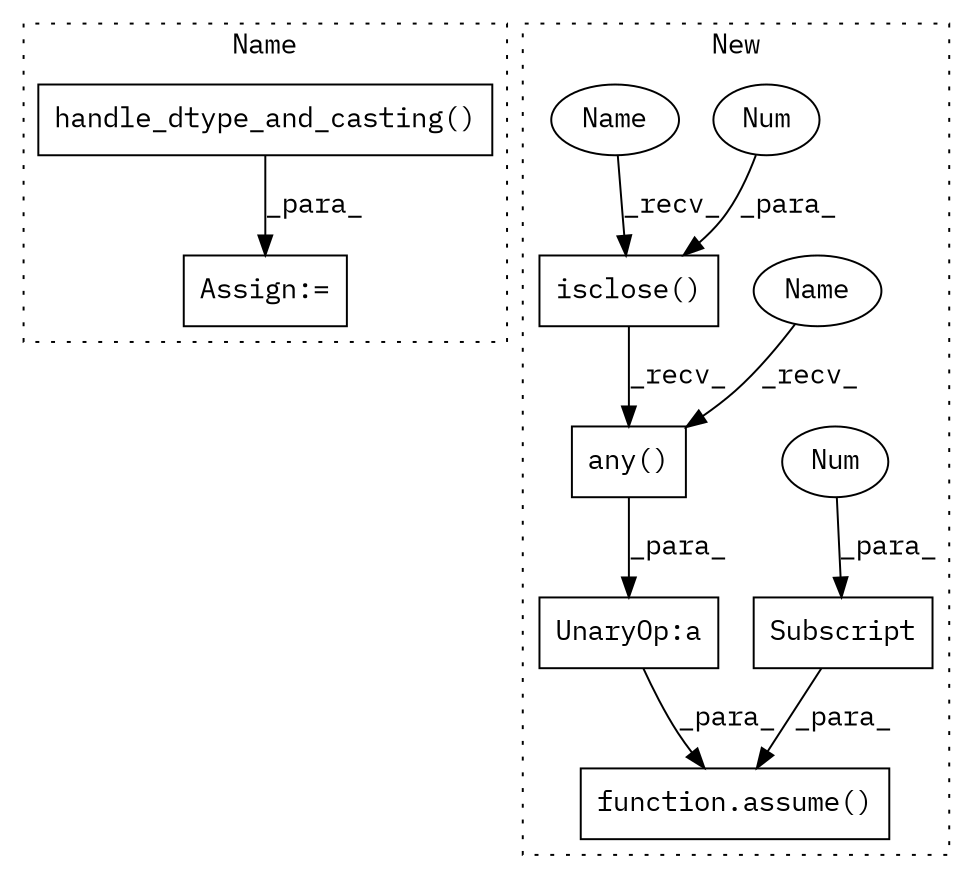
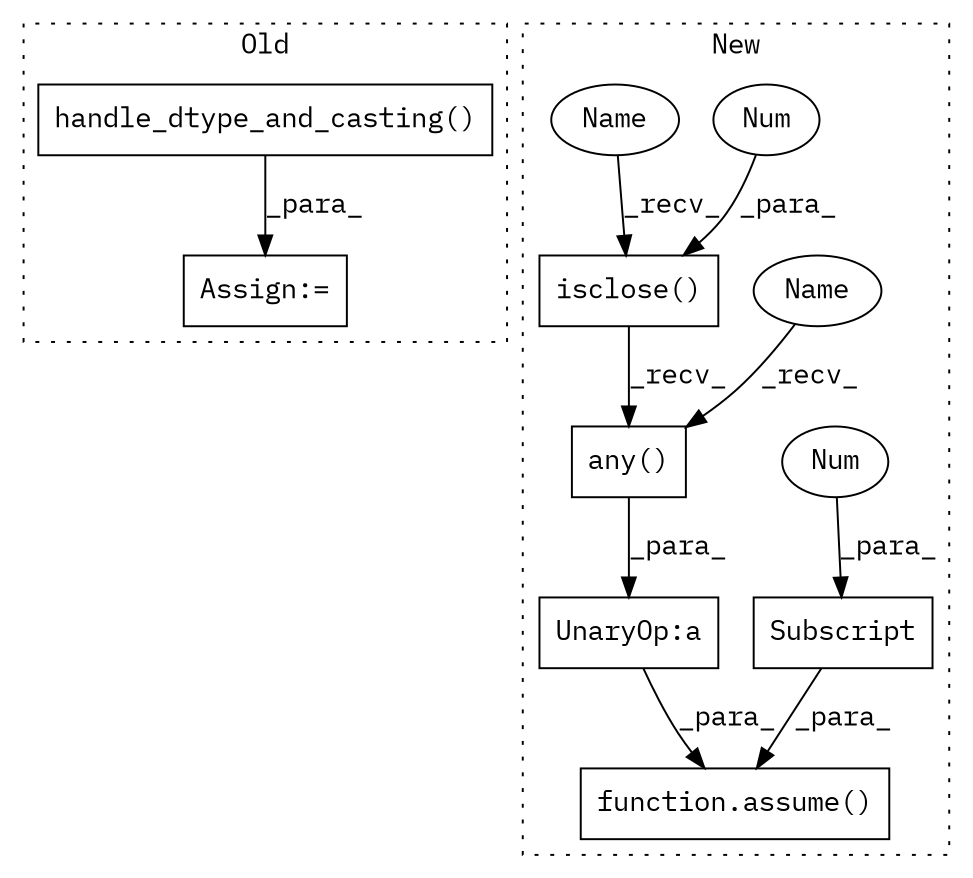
(265, 46) -> (265, 46)
